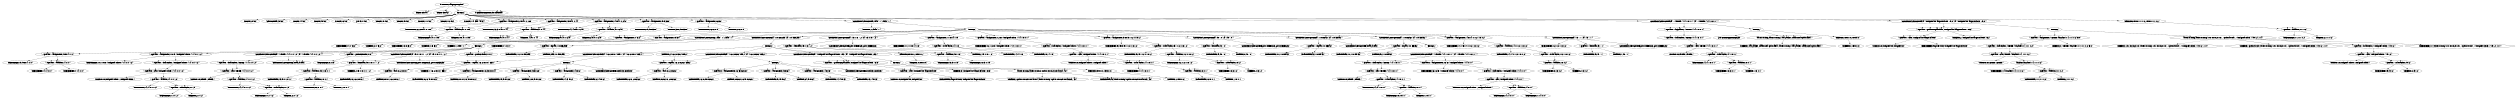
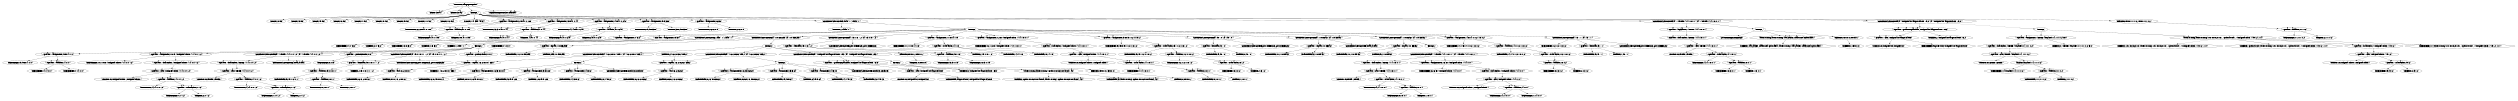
(275, 21) -> (297, 21)
(299, 21) -> none
(361, 21) -> (361, 21)
